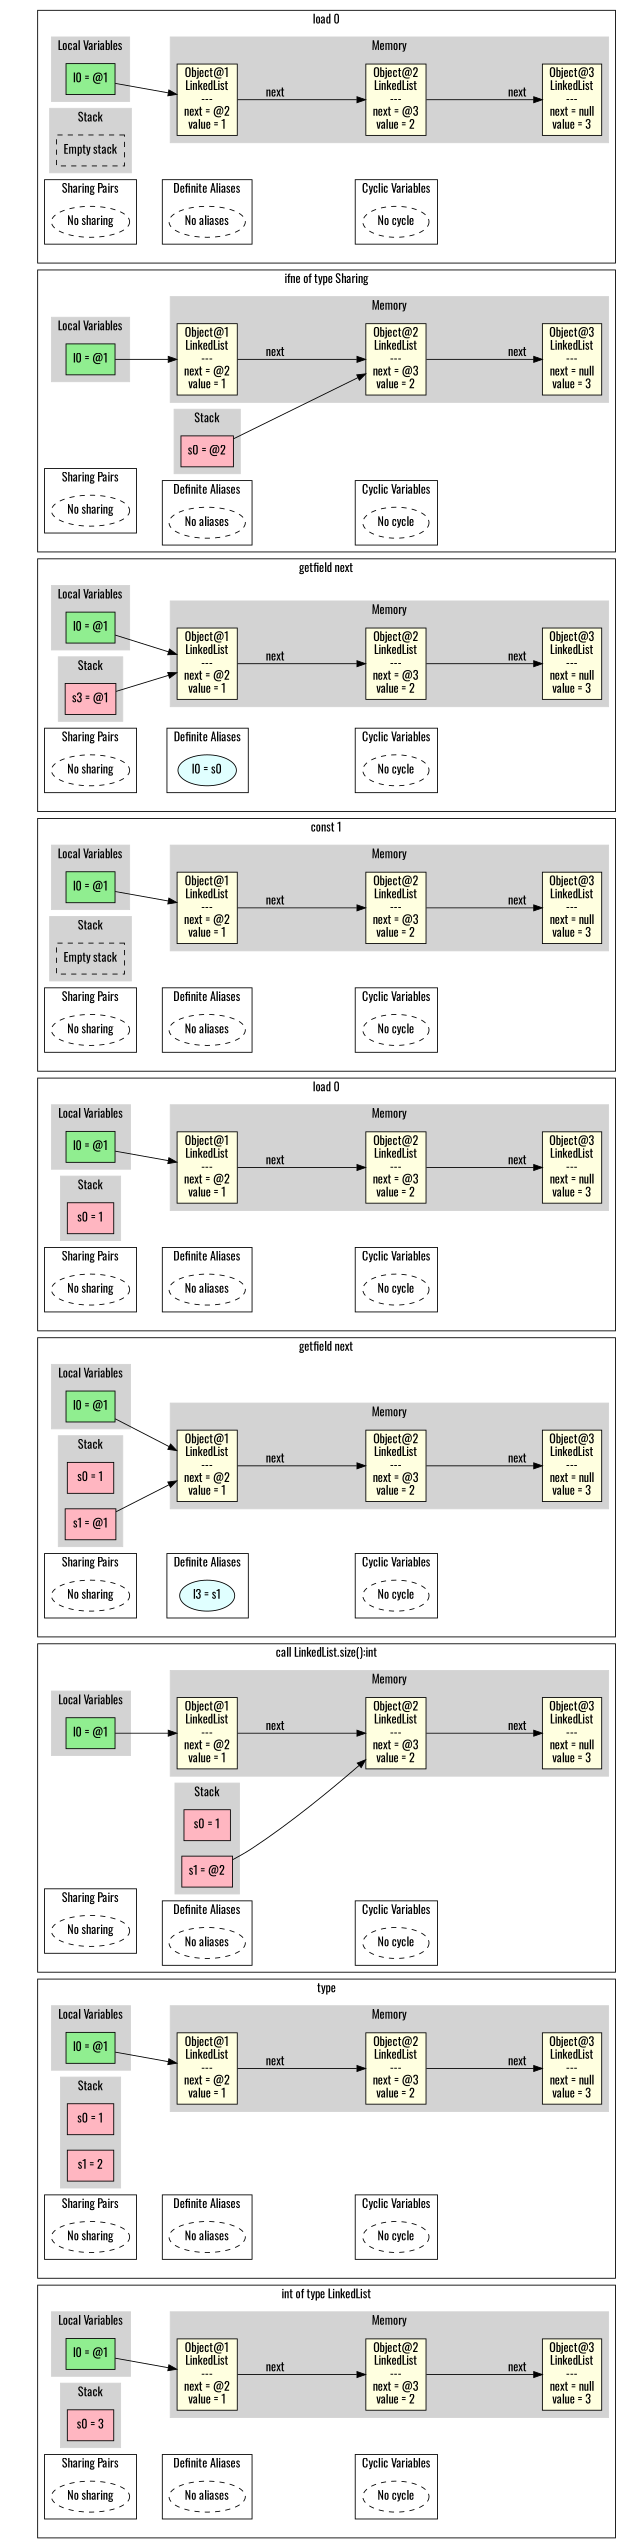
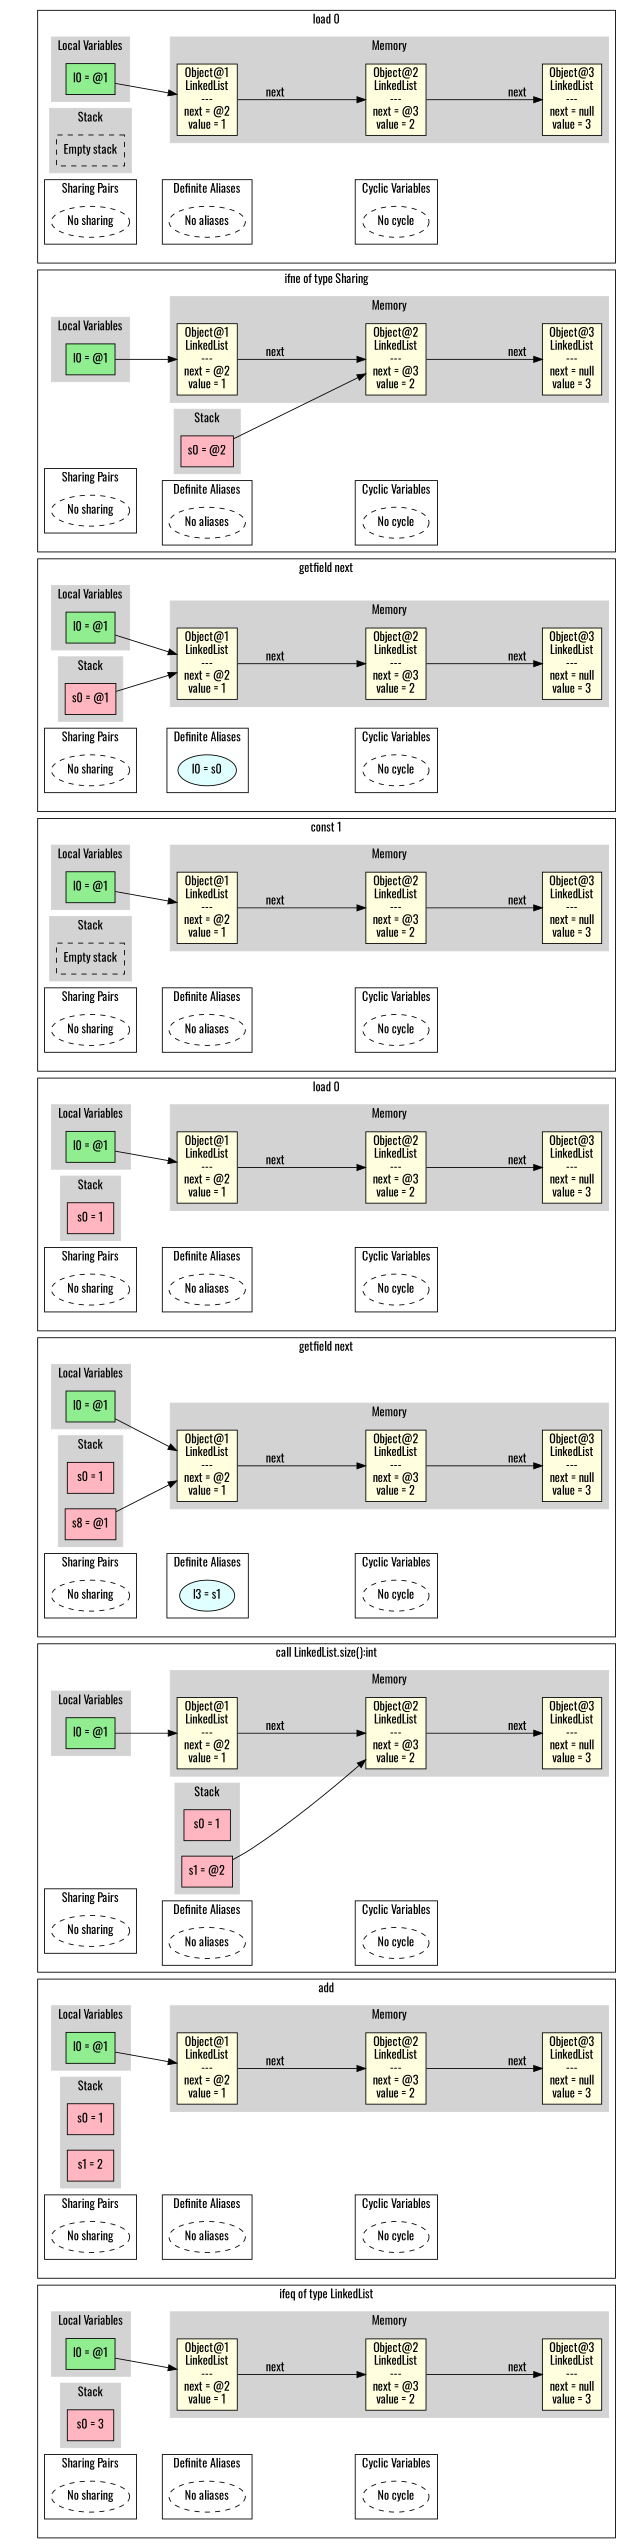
(91, 699) -> (91, 699)
(91, 1524) -> (91, 1524)
(327, 1989) -> (327, 1989)
(327, 2295) -> (327, 2295)
